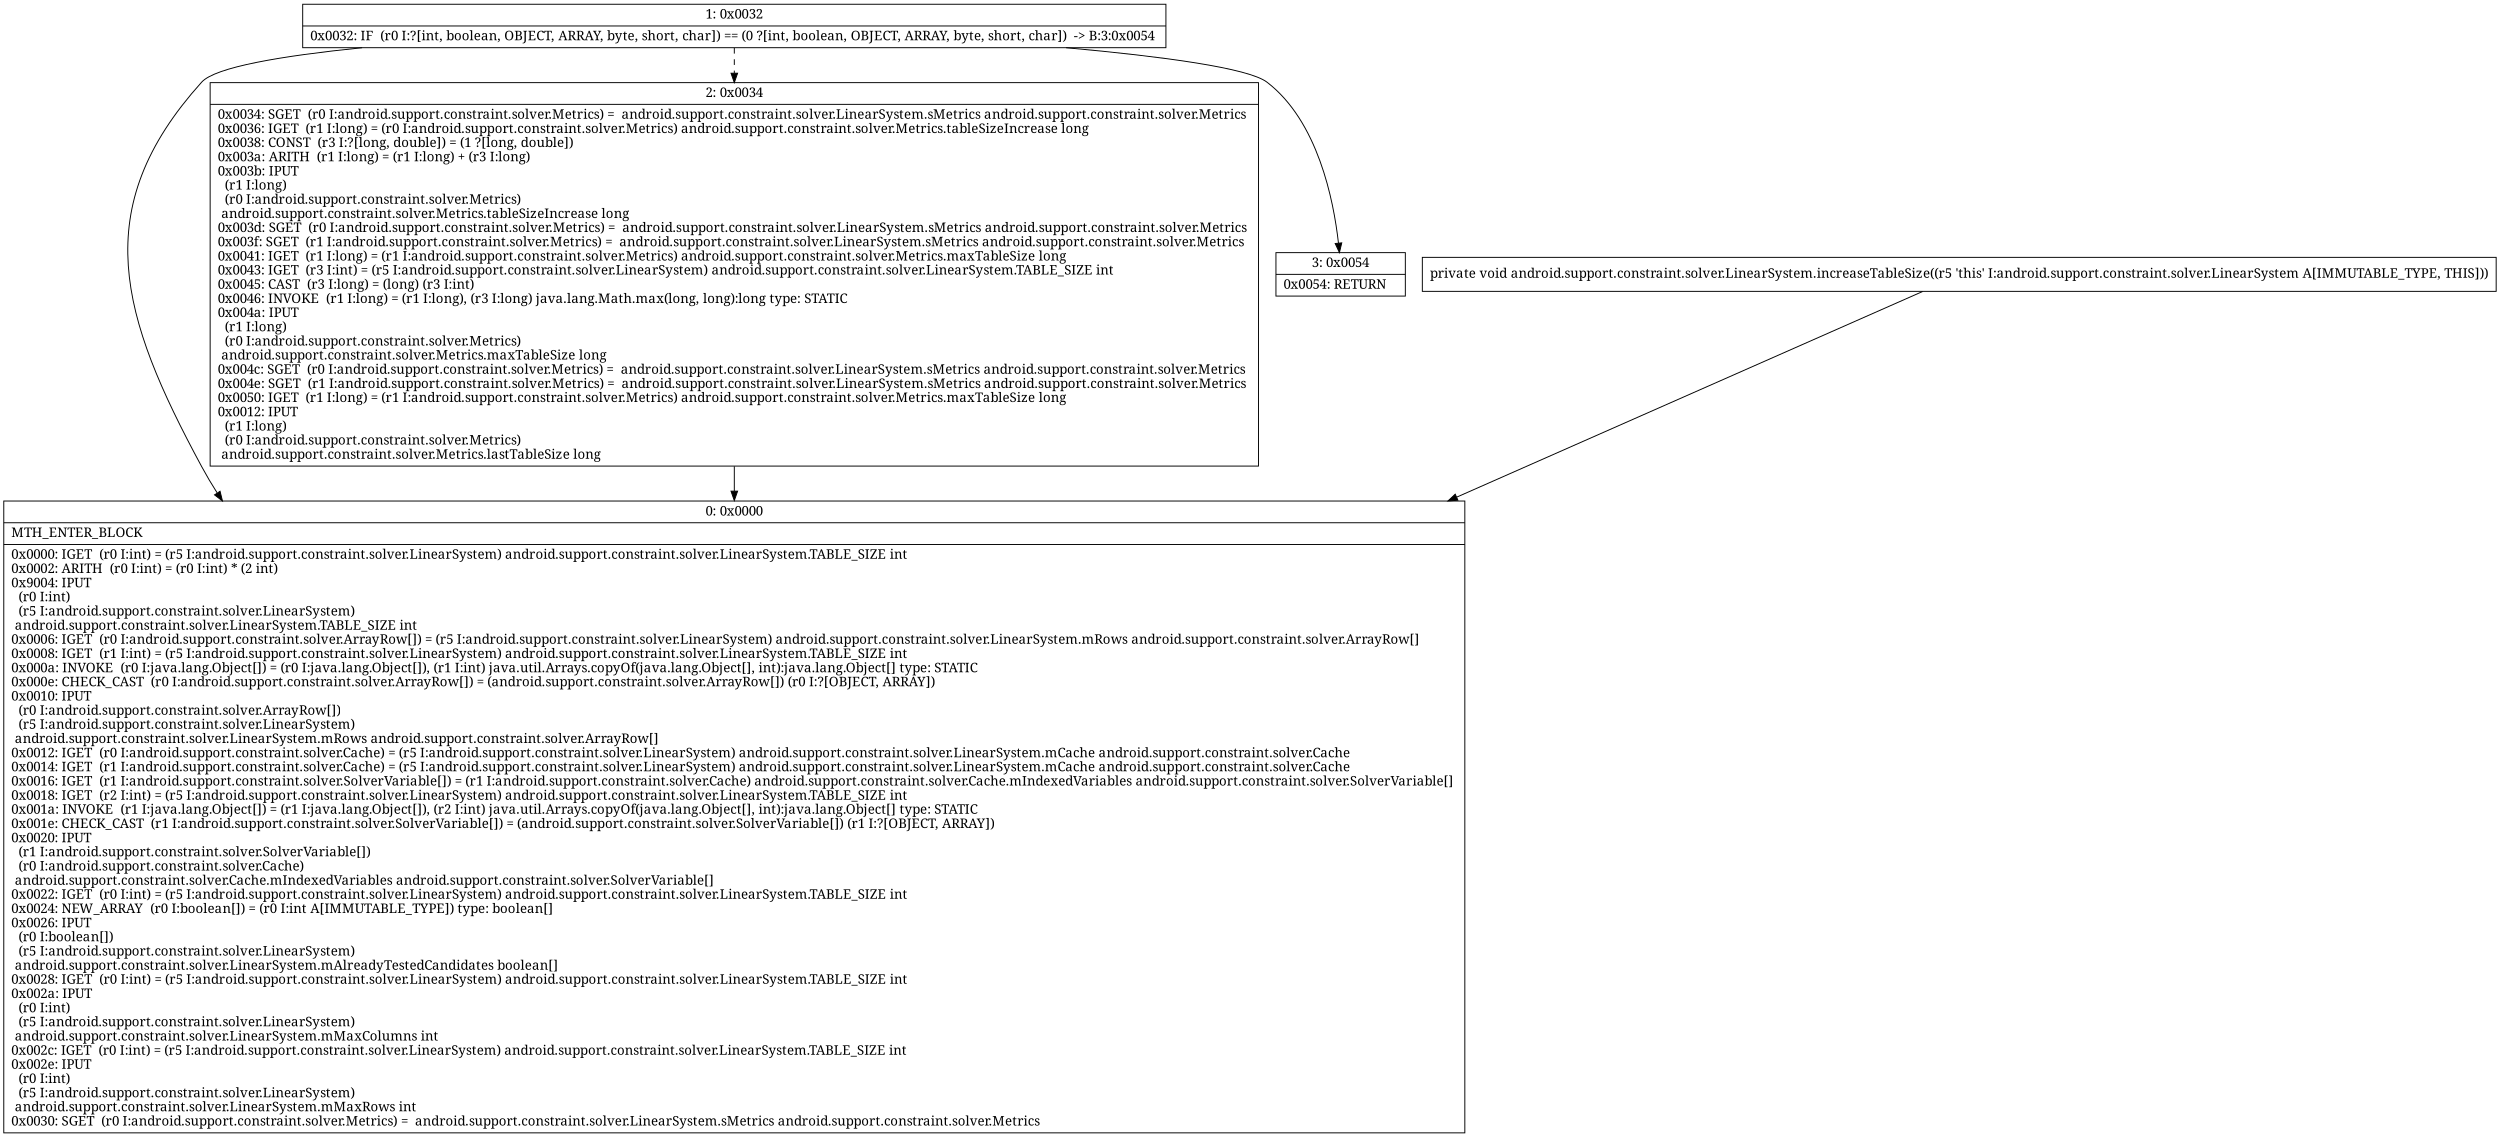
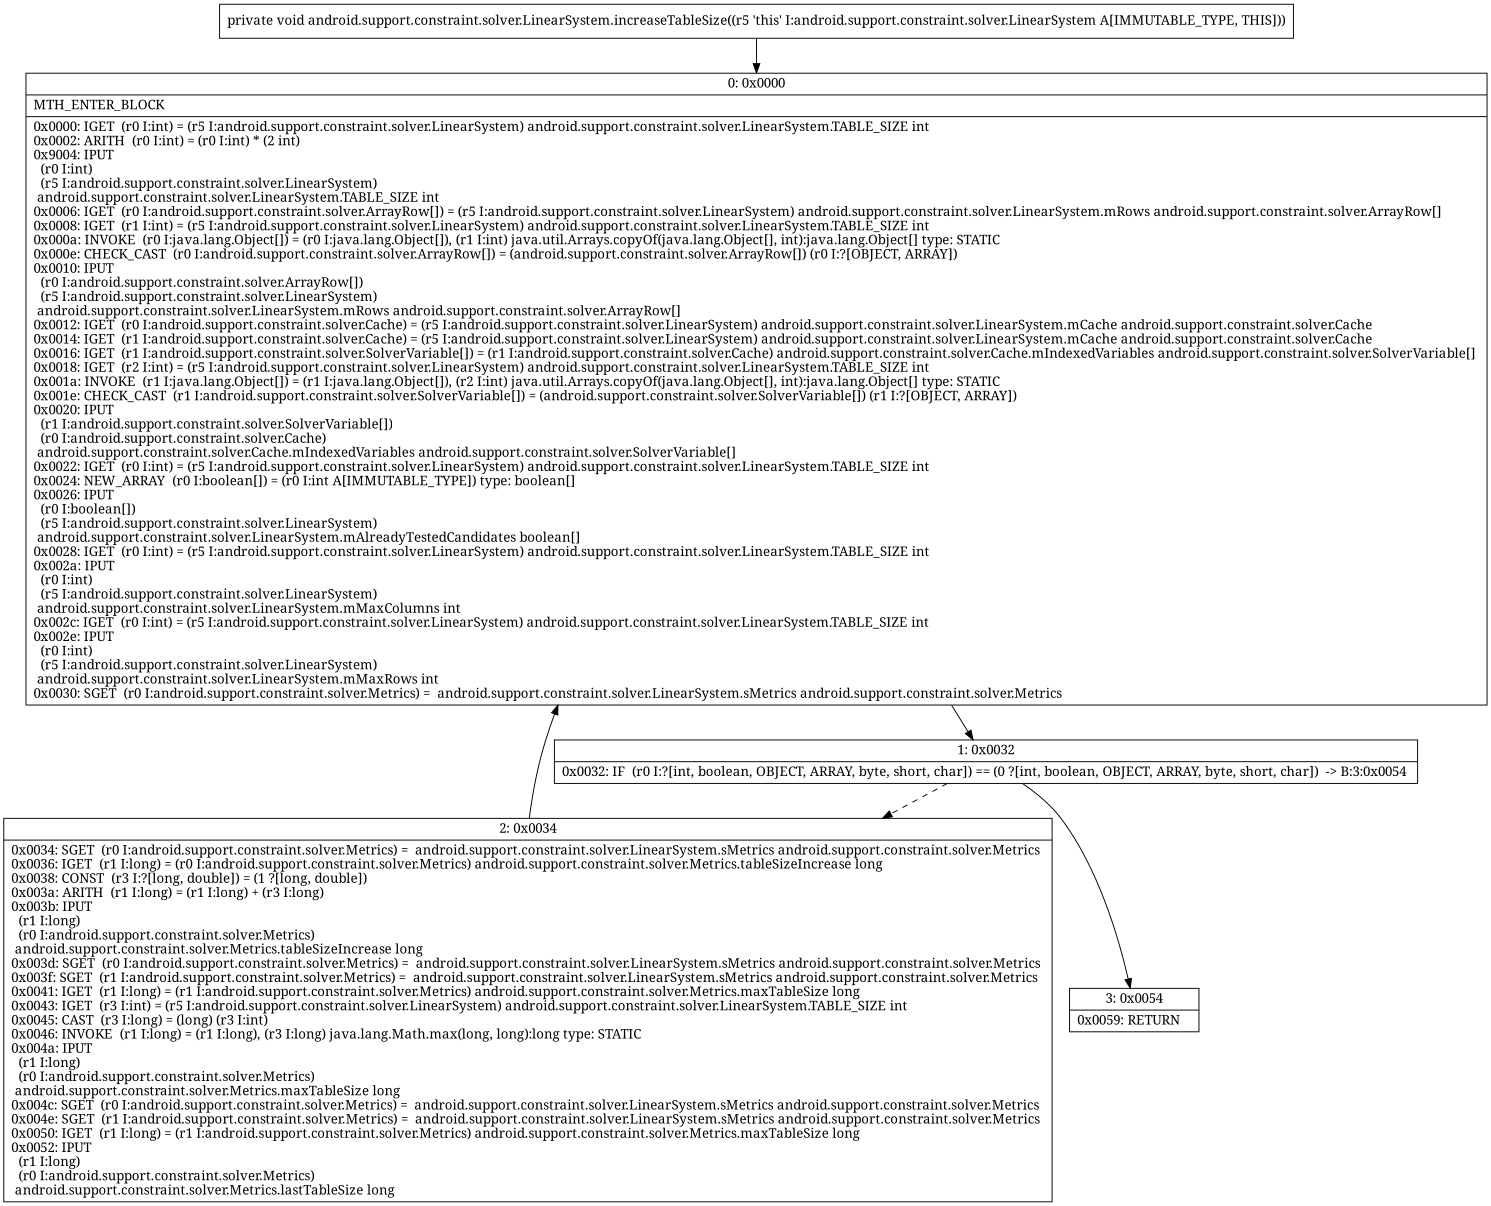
(134, 205) -> (960, 719)
(1341, 285) -> (1134, 1020)
(262, 412) -> (55, 1148)
